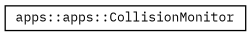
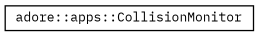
(125, 18) -> (129, 18)
